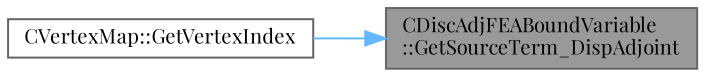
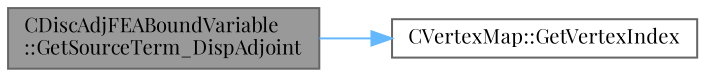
(339, 38) -> (345, 38)
